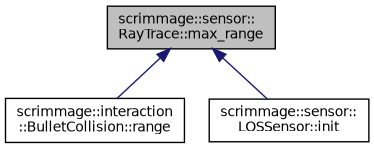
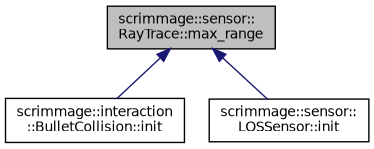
(95, 120) -> (95, 120)
